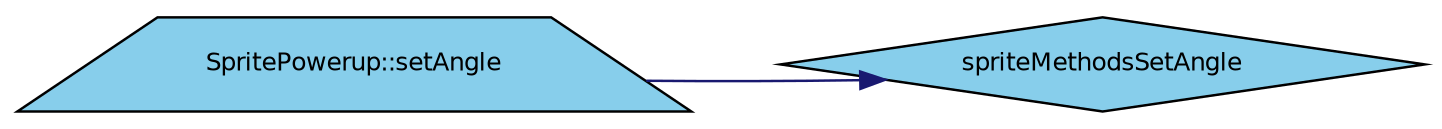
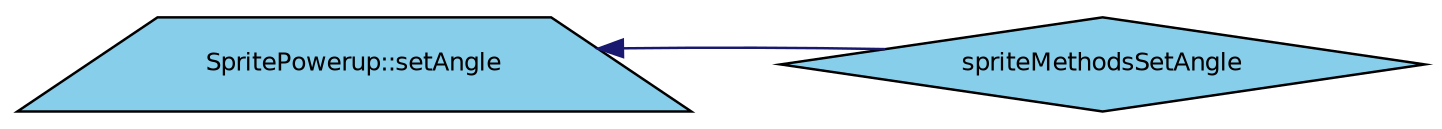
(753, 81) -> (754, 48)
